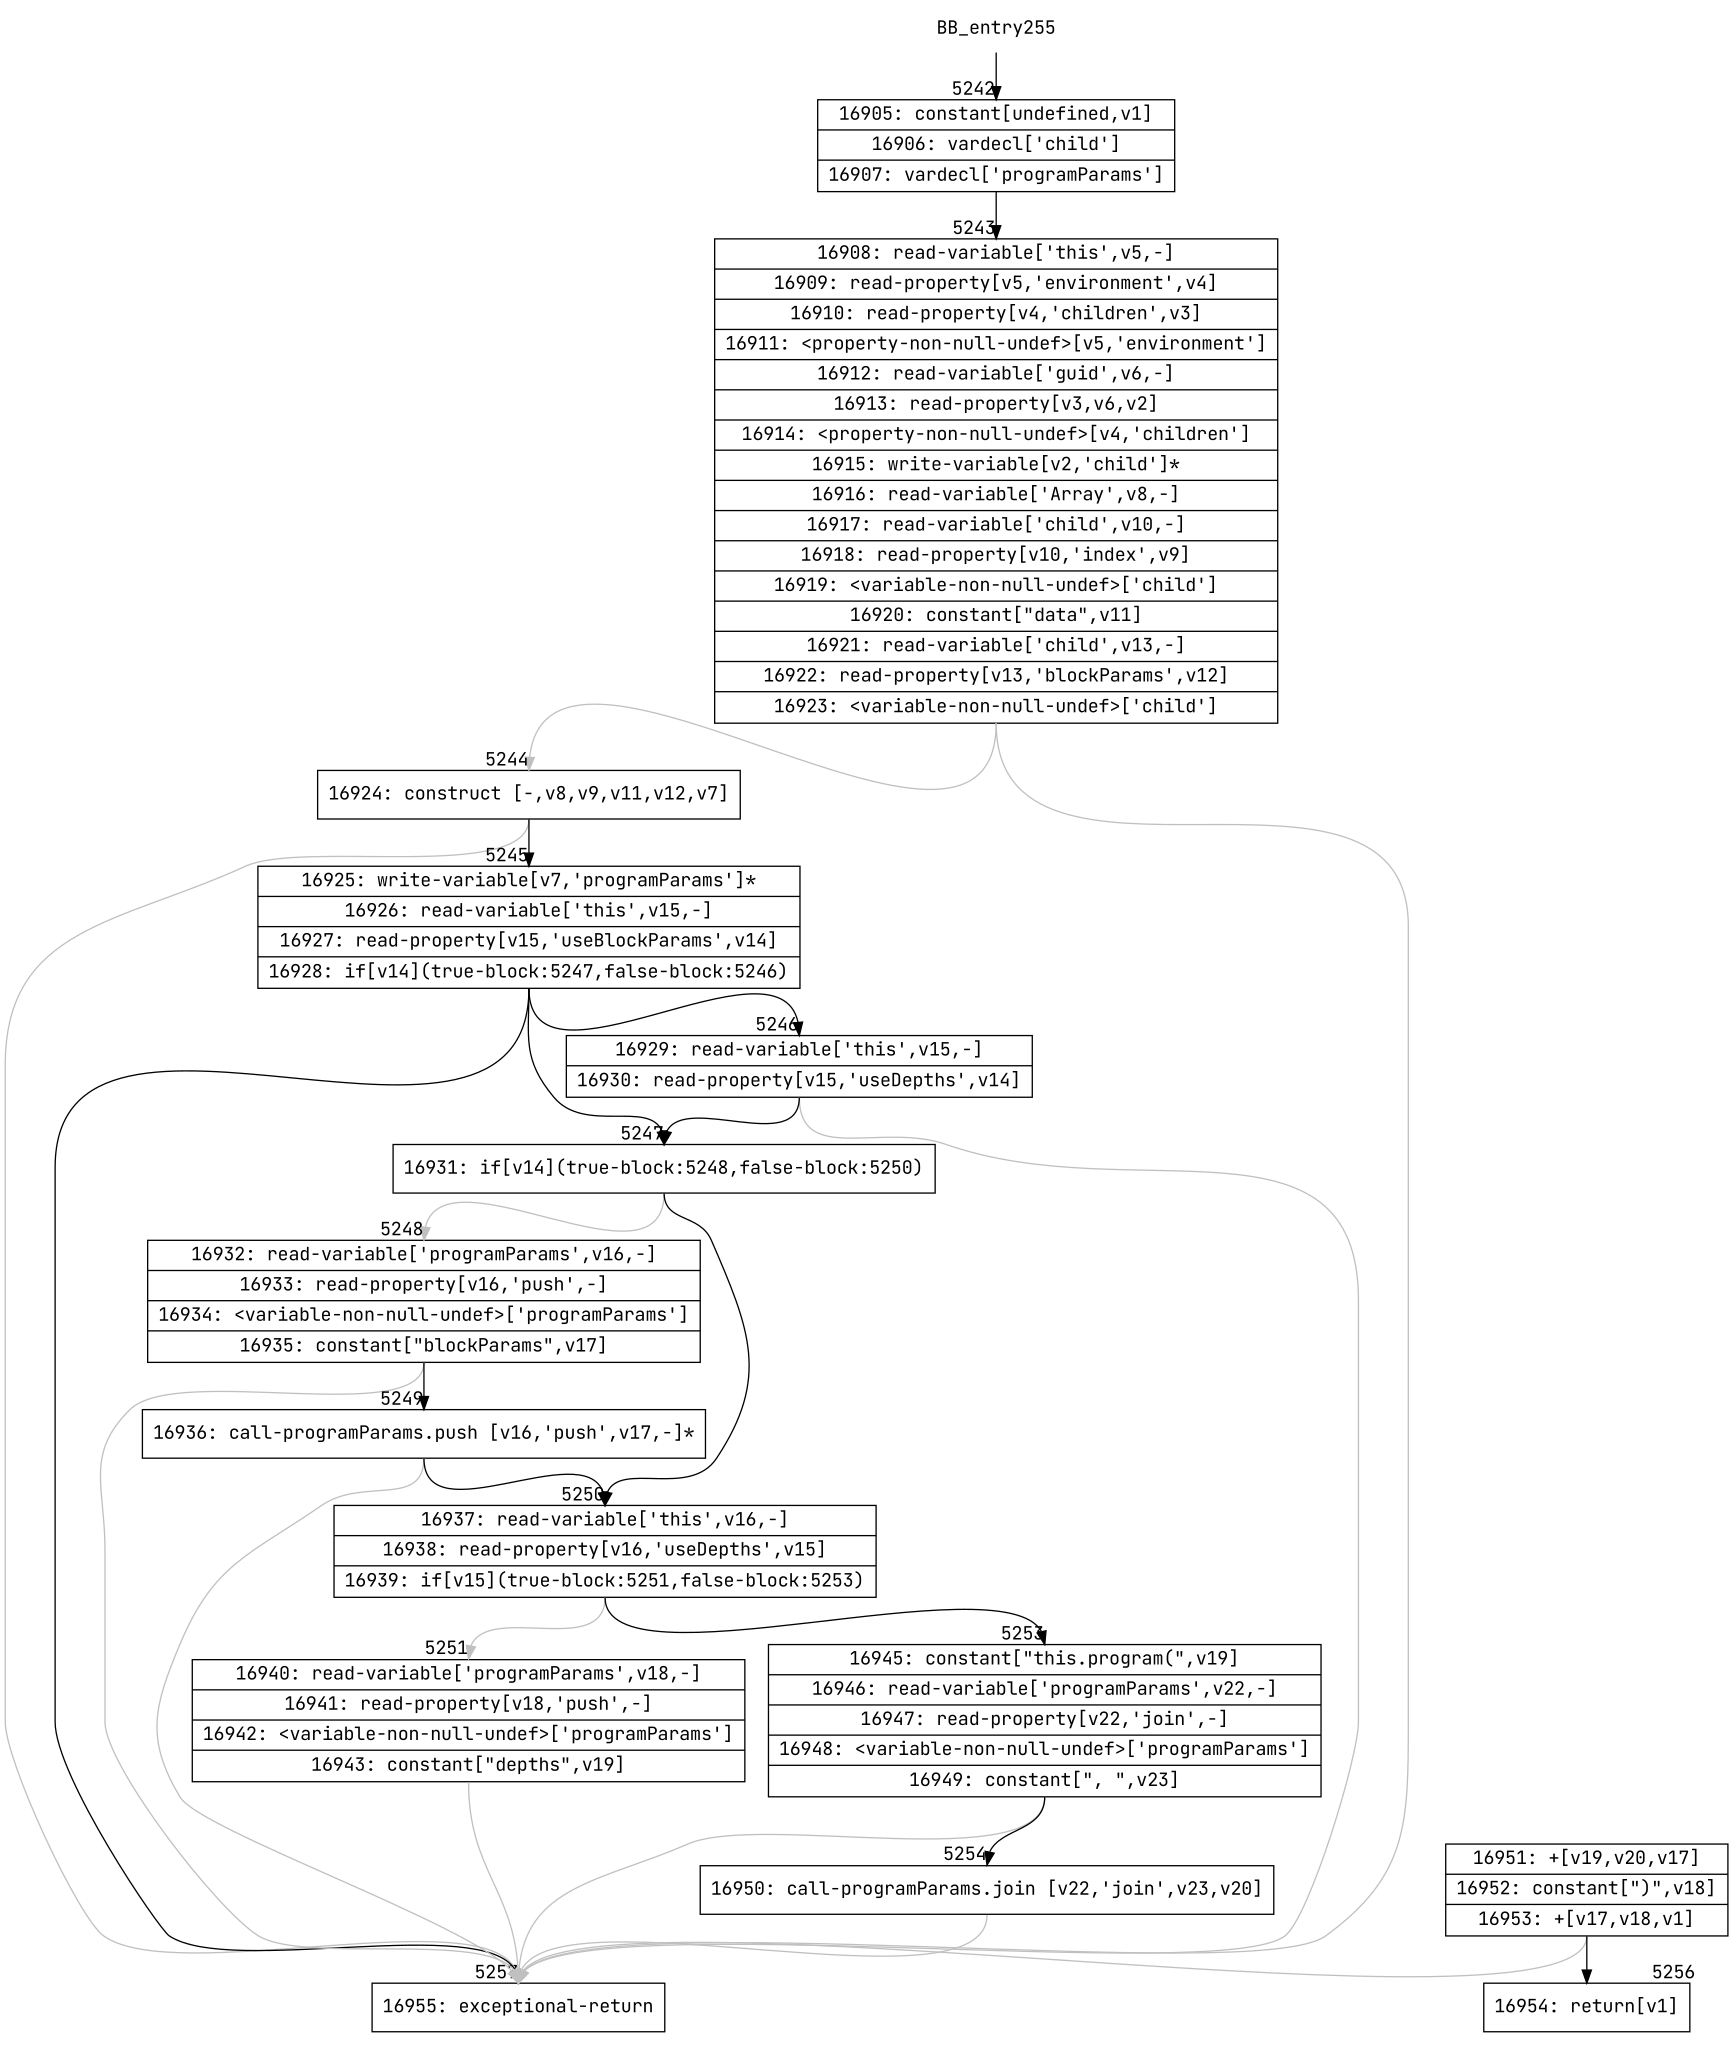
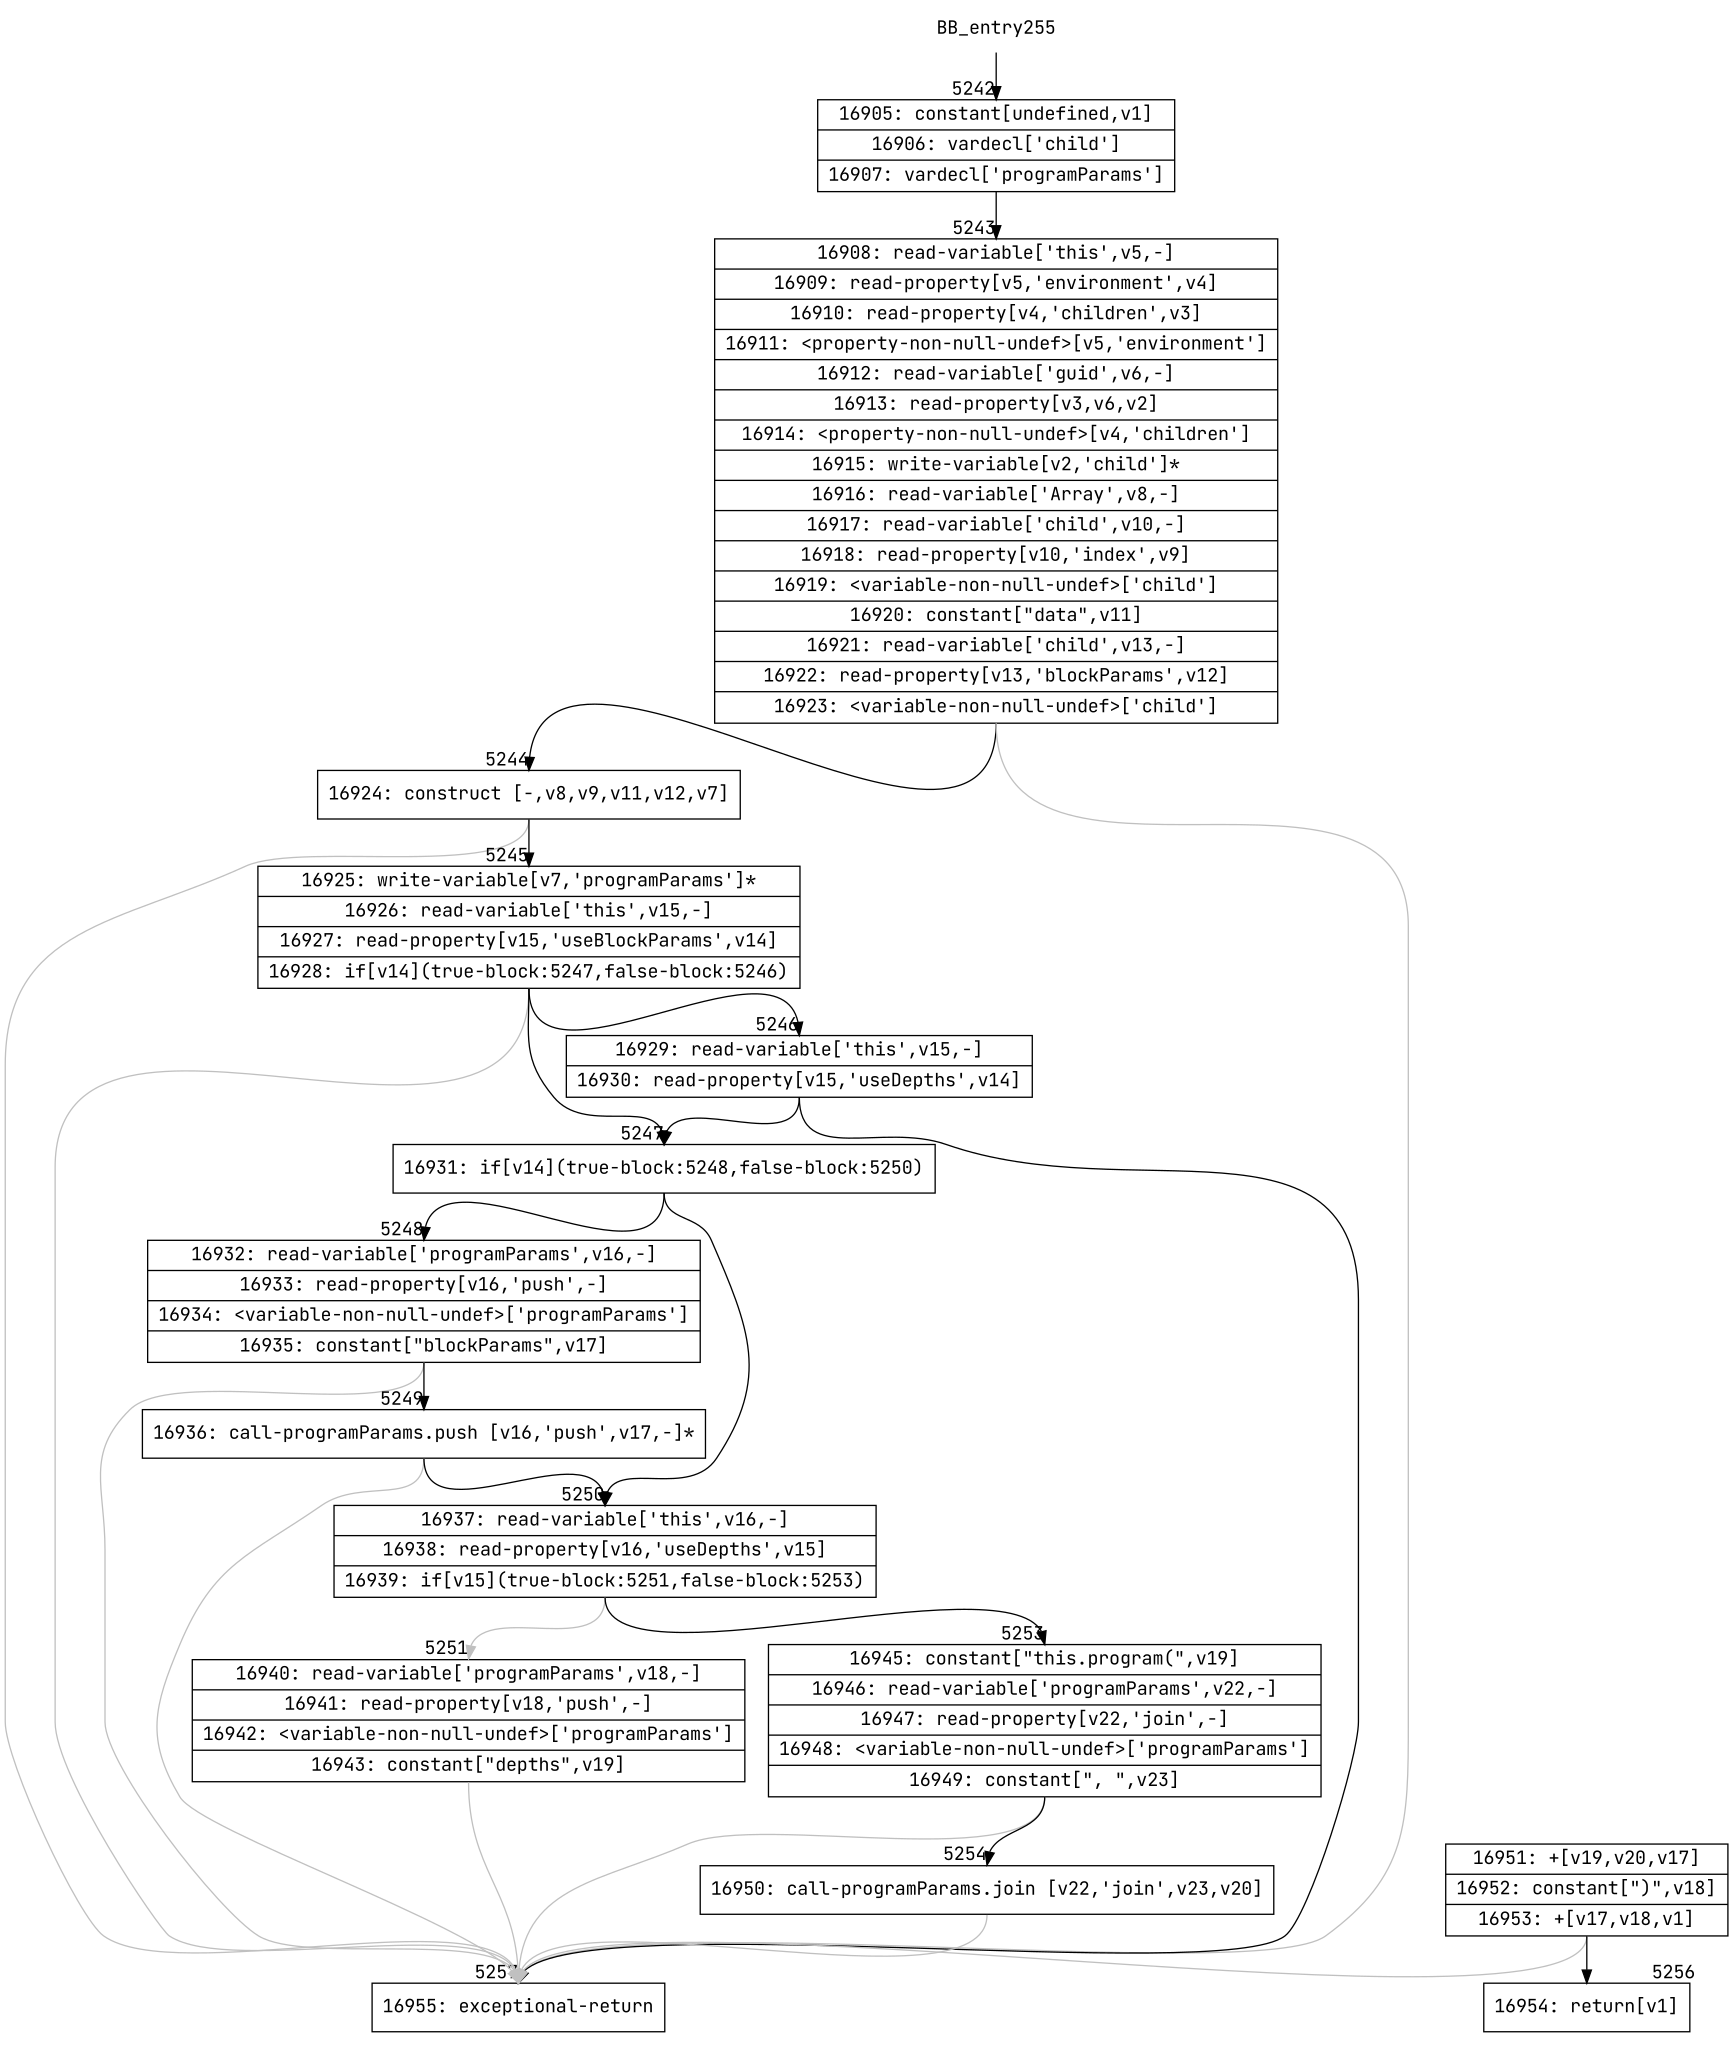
(769, 749) -> (769, 749)
(551, 1218) -> (551, 1218)
(55, 1454) -> (55, 1454)
(1358, 1677) -> (1358, 1677)
